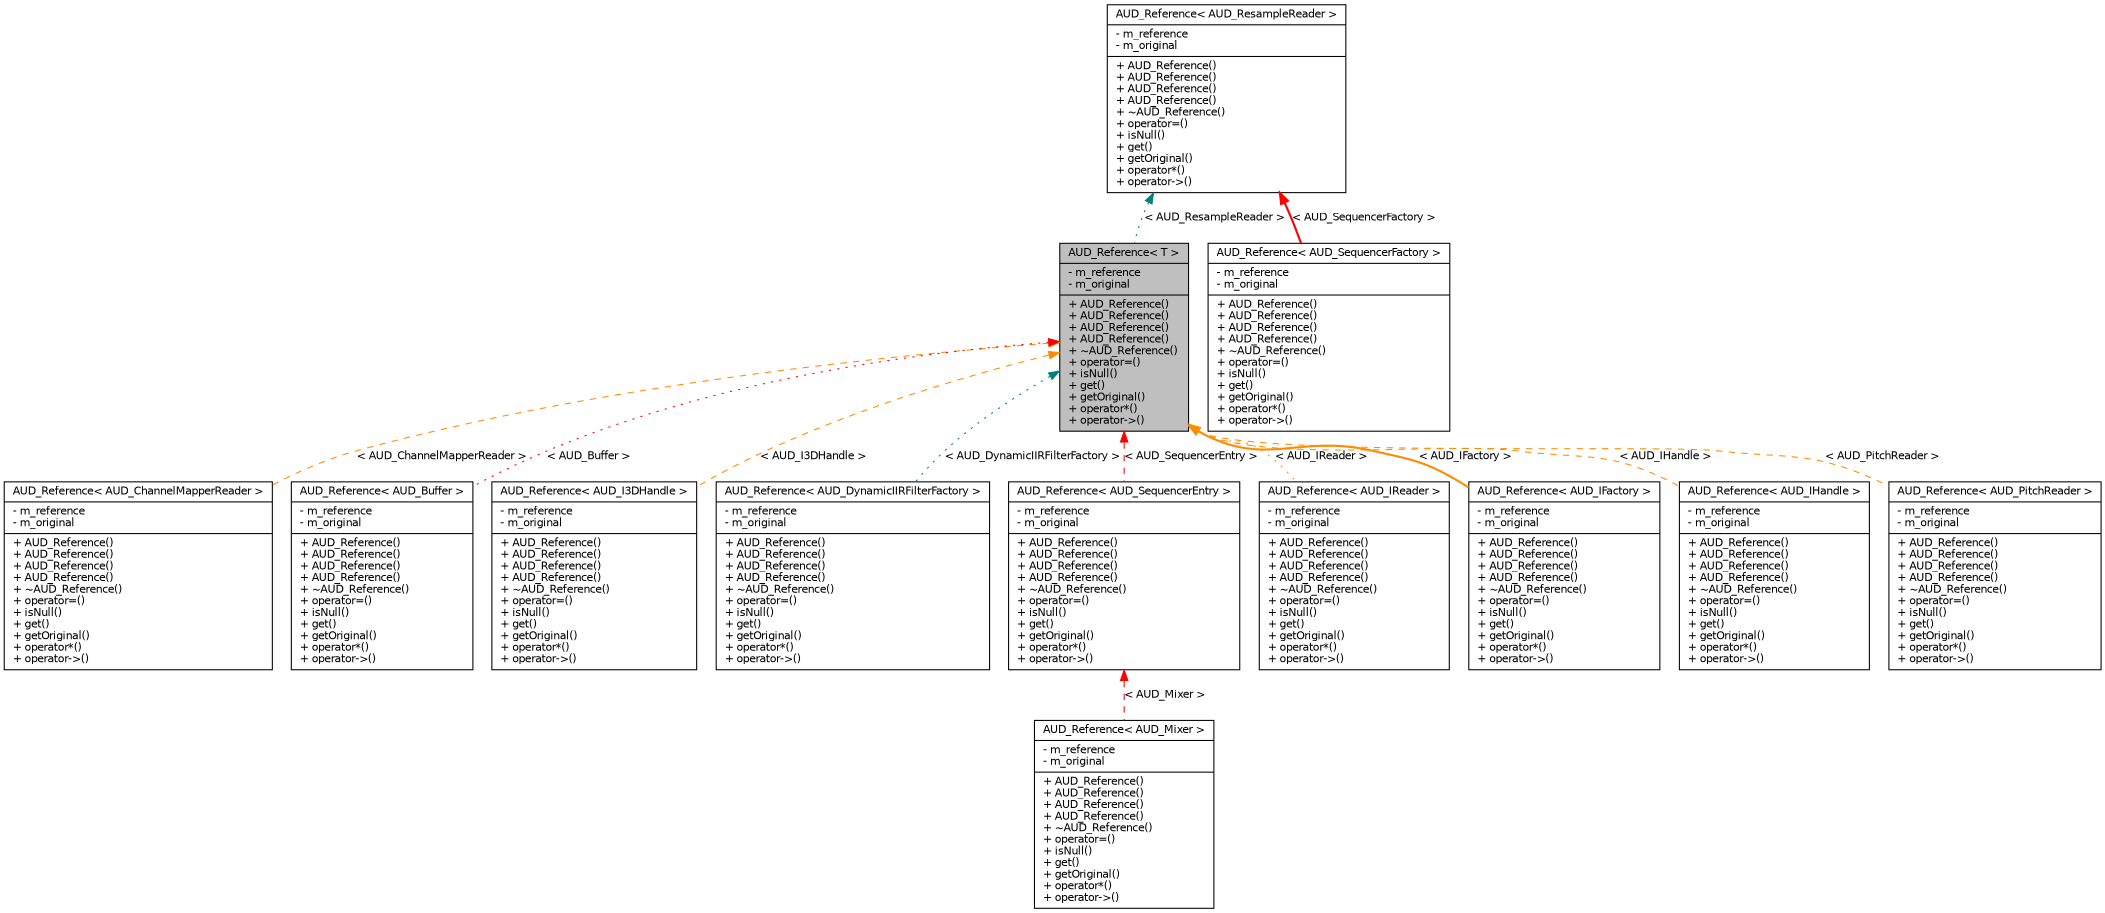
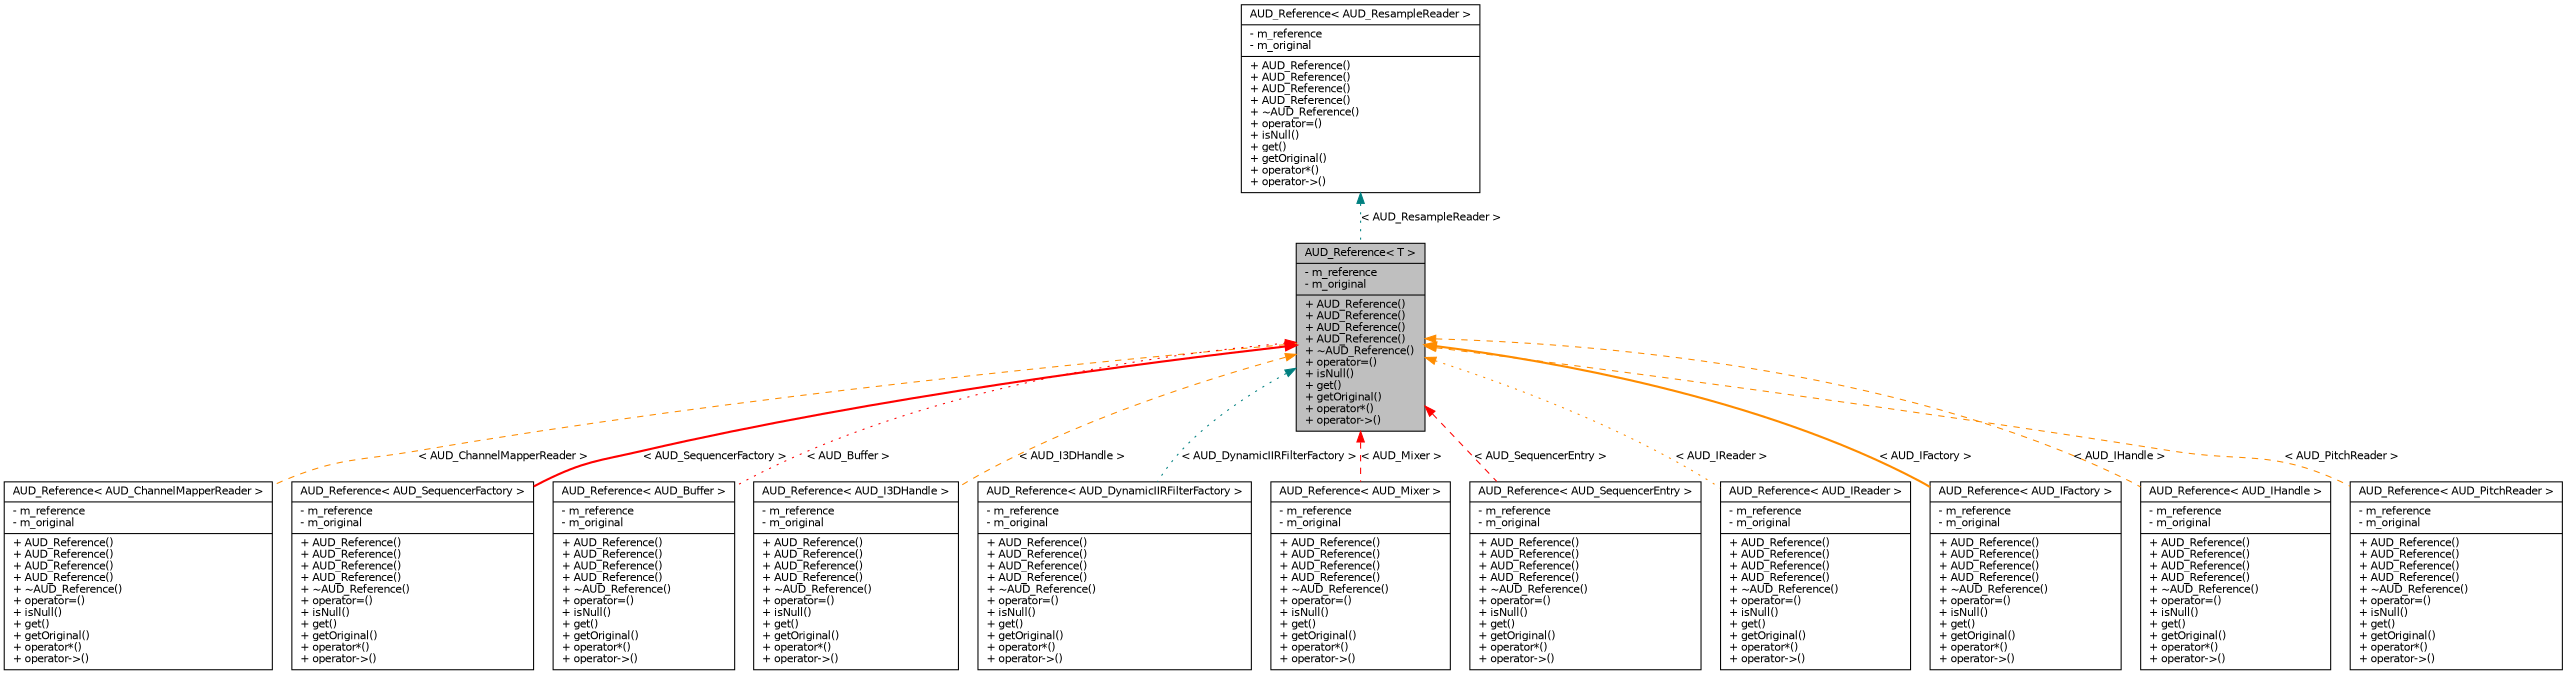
(1293, 223) -> (906, 399)
(1124, 701) -> (1361, 462)
